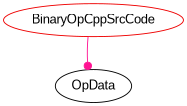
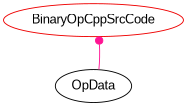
(87, 49) -> (100, 57)
